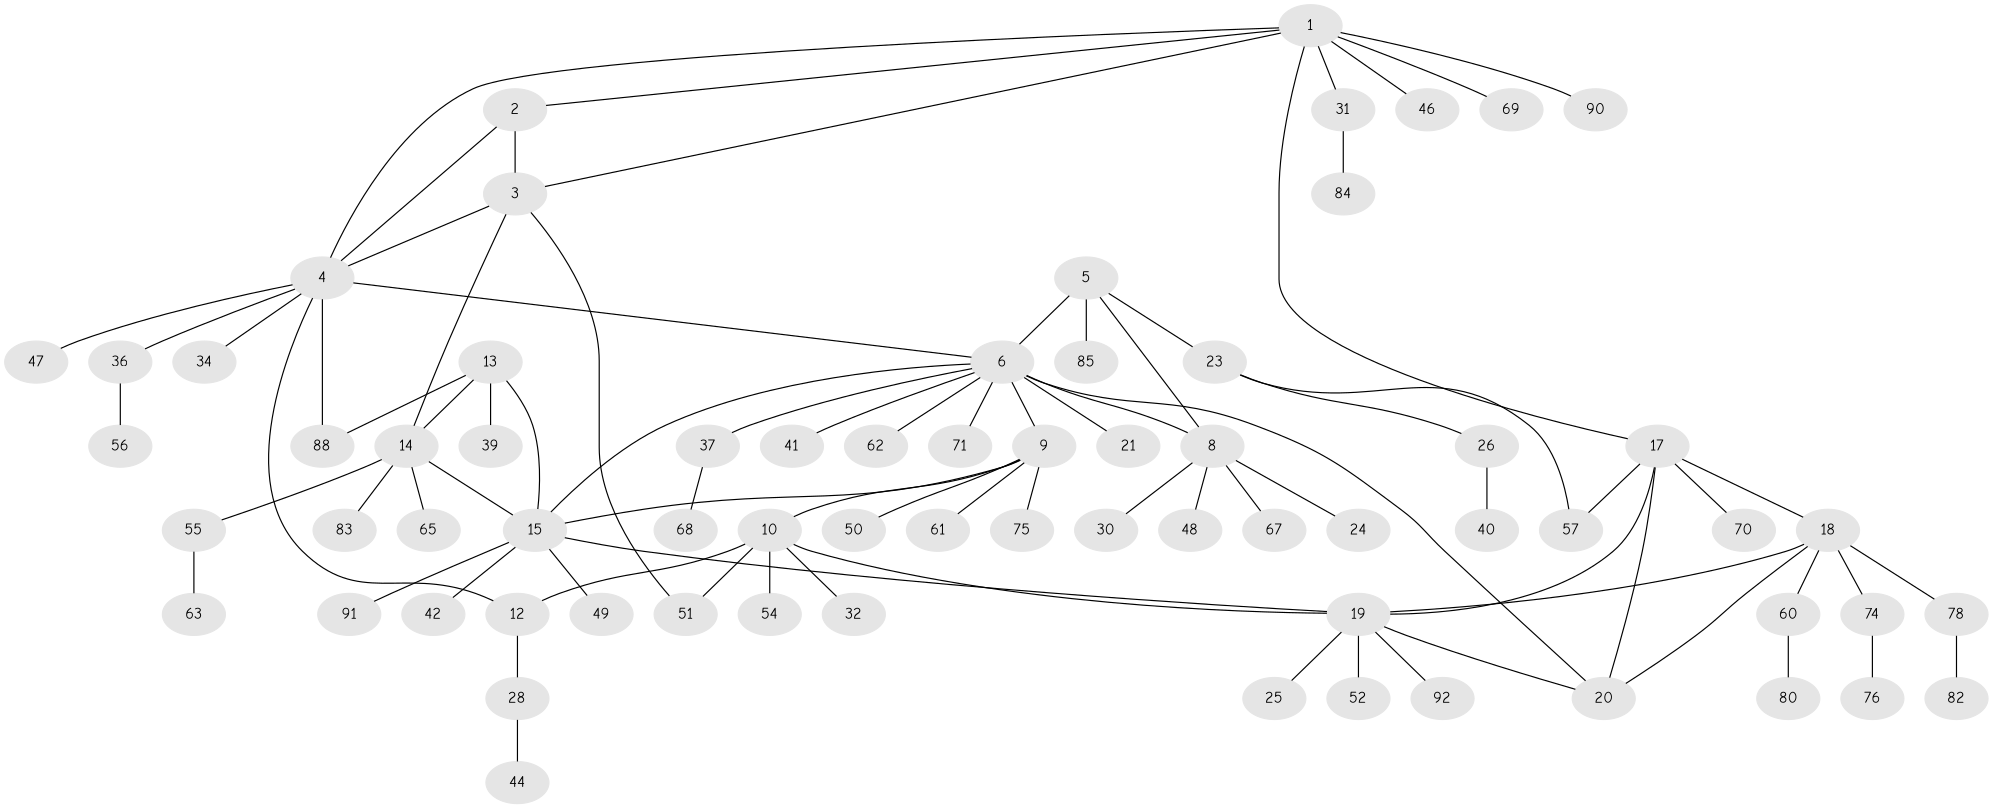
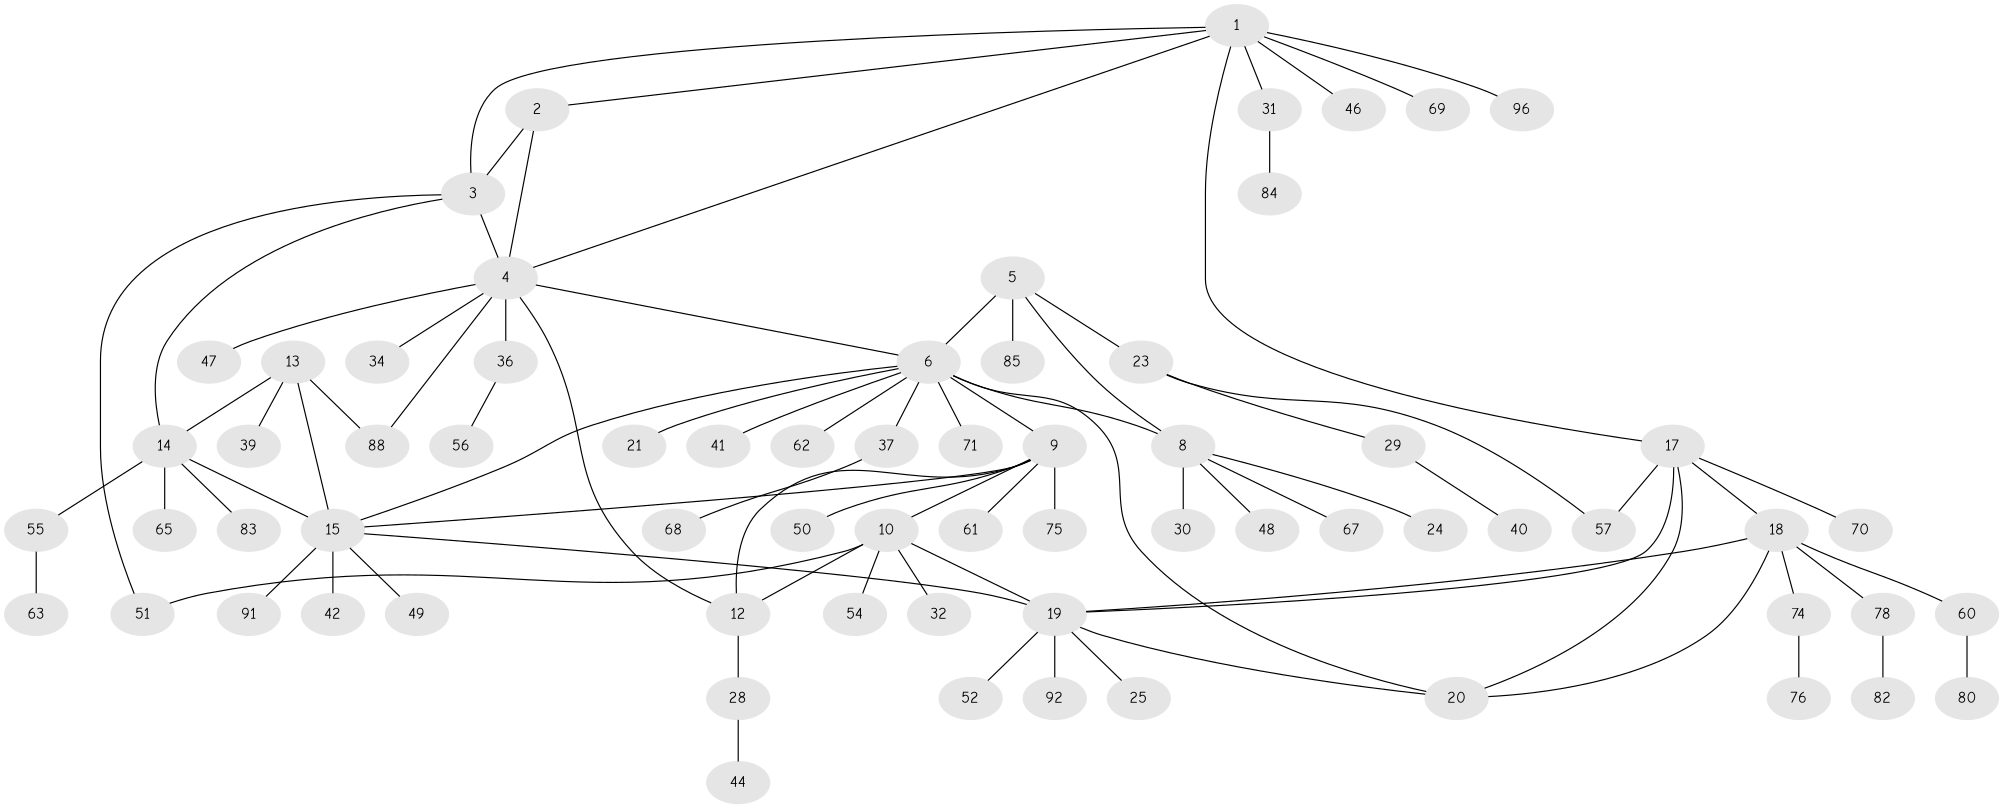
(1596, 110) -> (1522, 110)
(1487, 446) -> (1393, 446)
none -> (856, 471)
